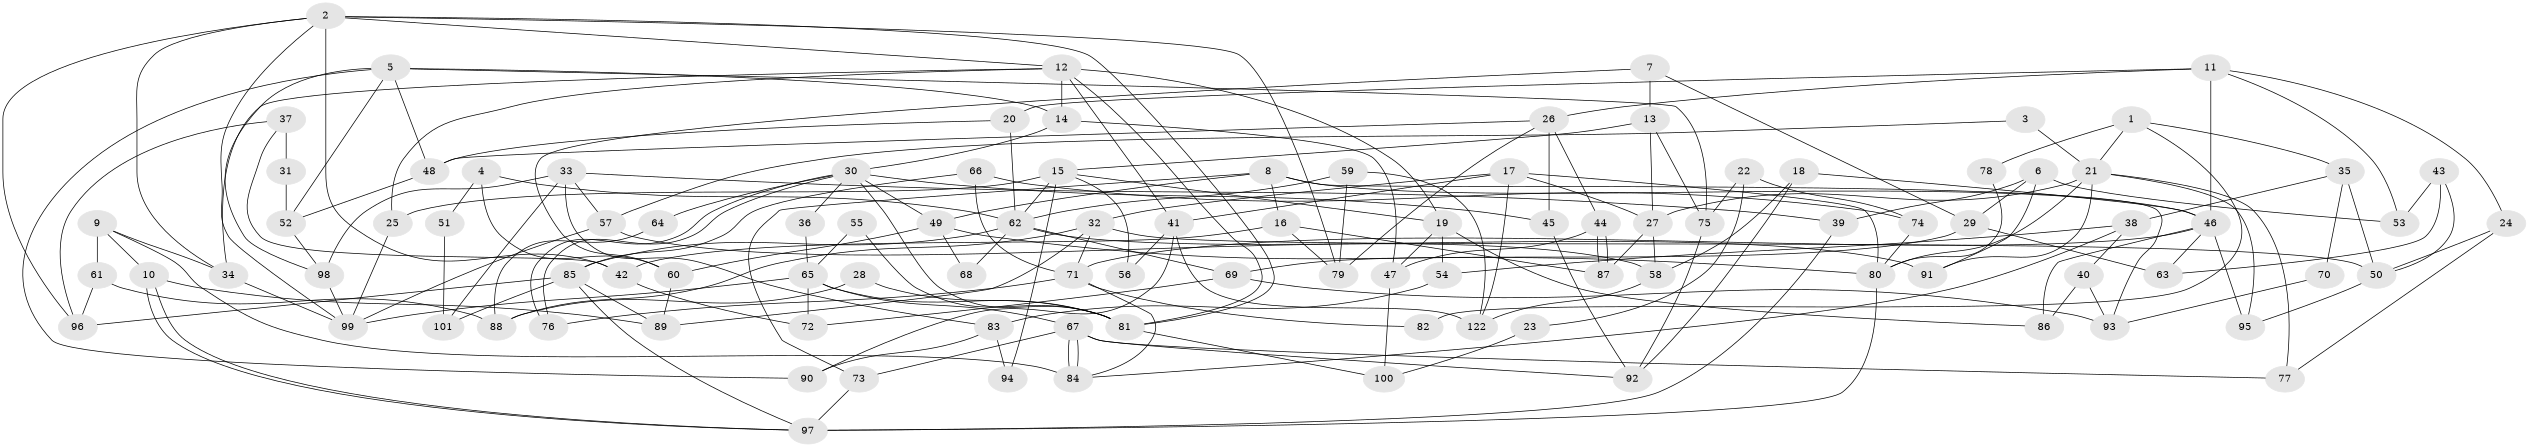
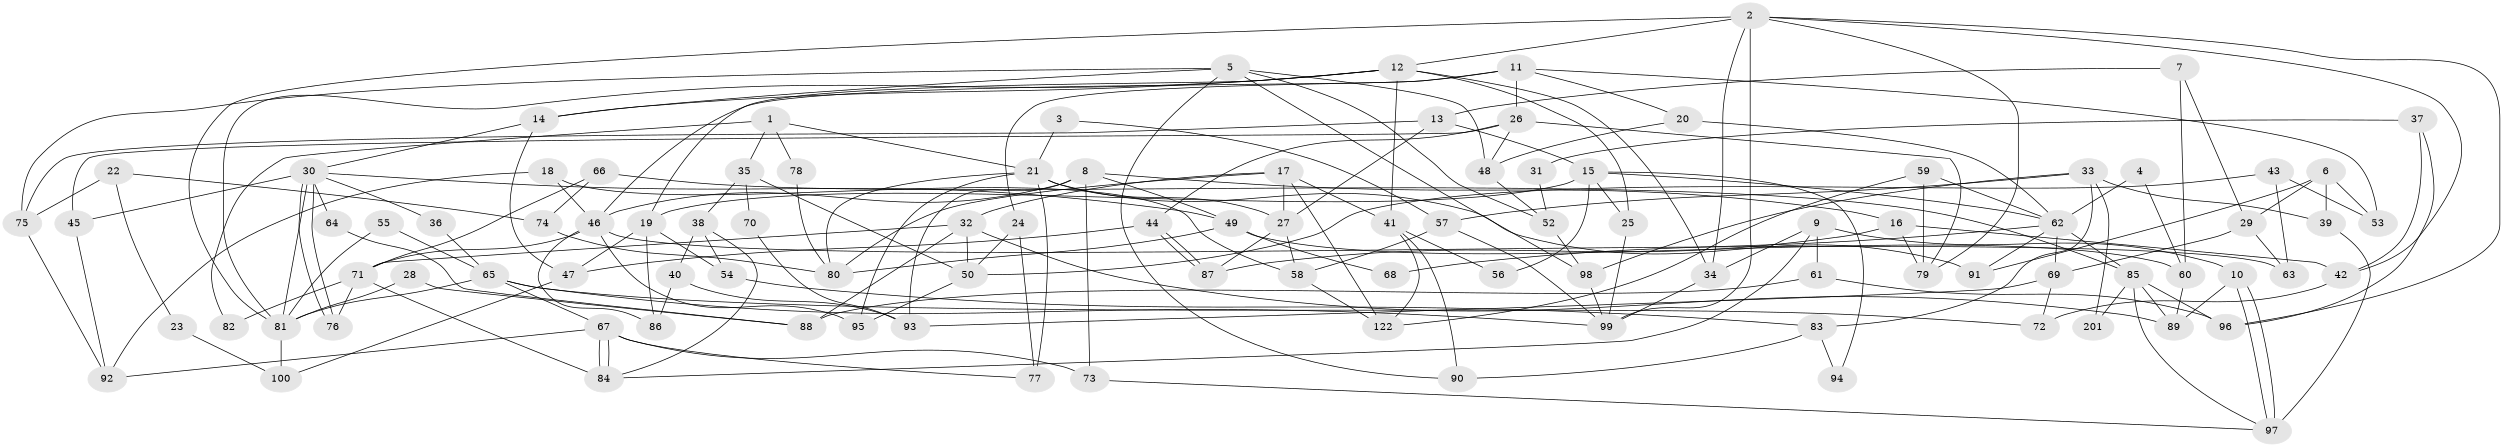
(445, 223) -> none
(443, 327) -> (2093, 327)
(1420, 422) -> none
